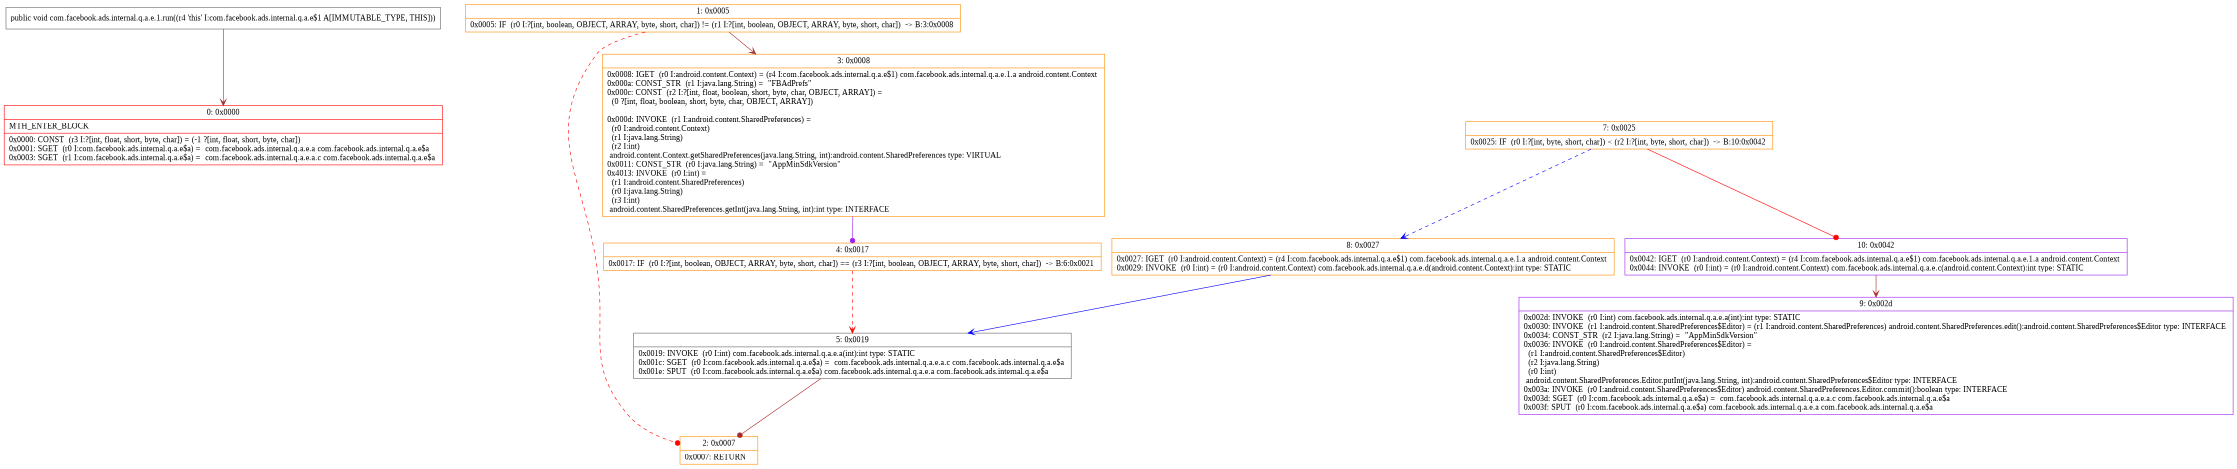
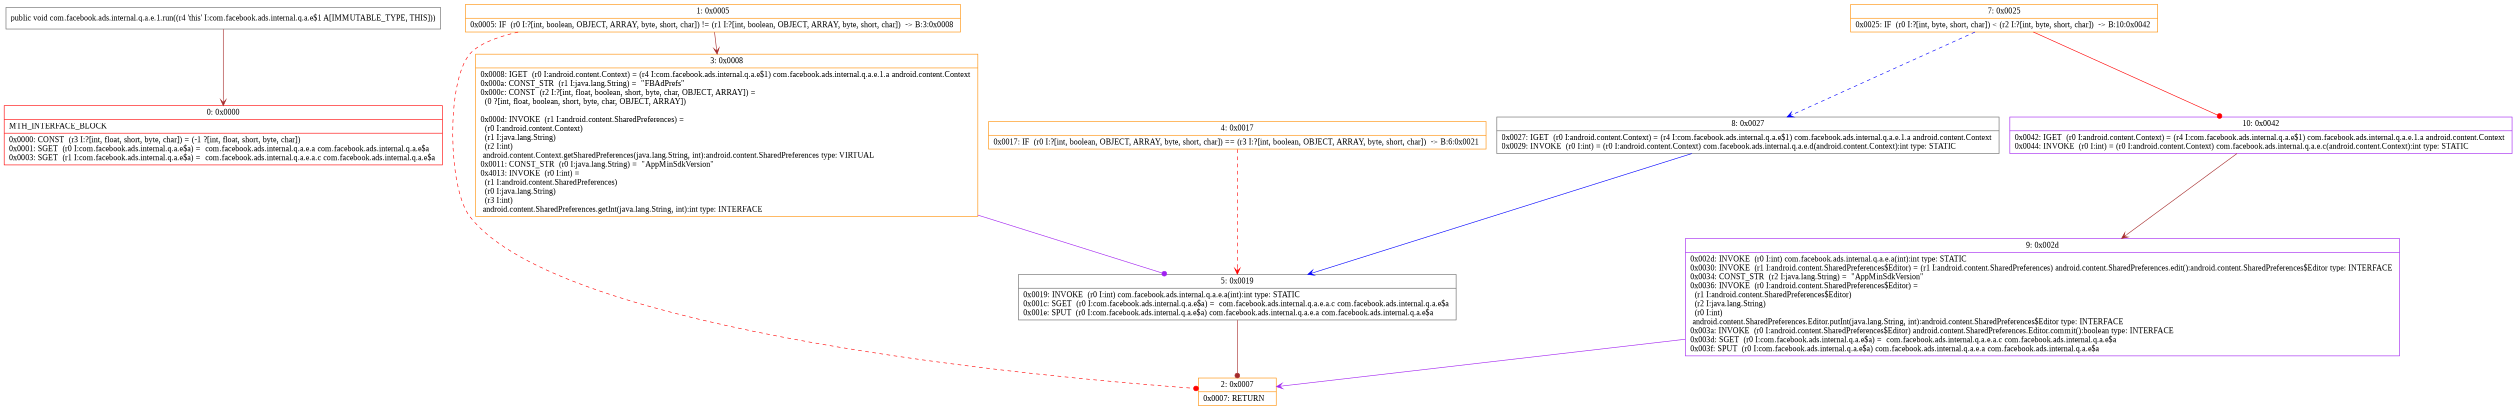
(49, 126) -> (58, 126)
(853, 227) -> (1070, 244)
(1363, 257) -> (1748, 135)
none -> (1484, 363)
